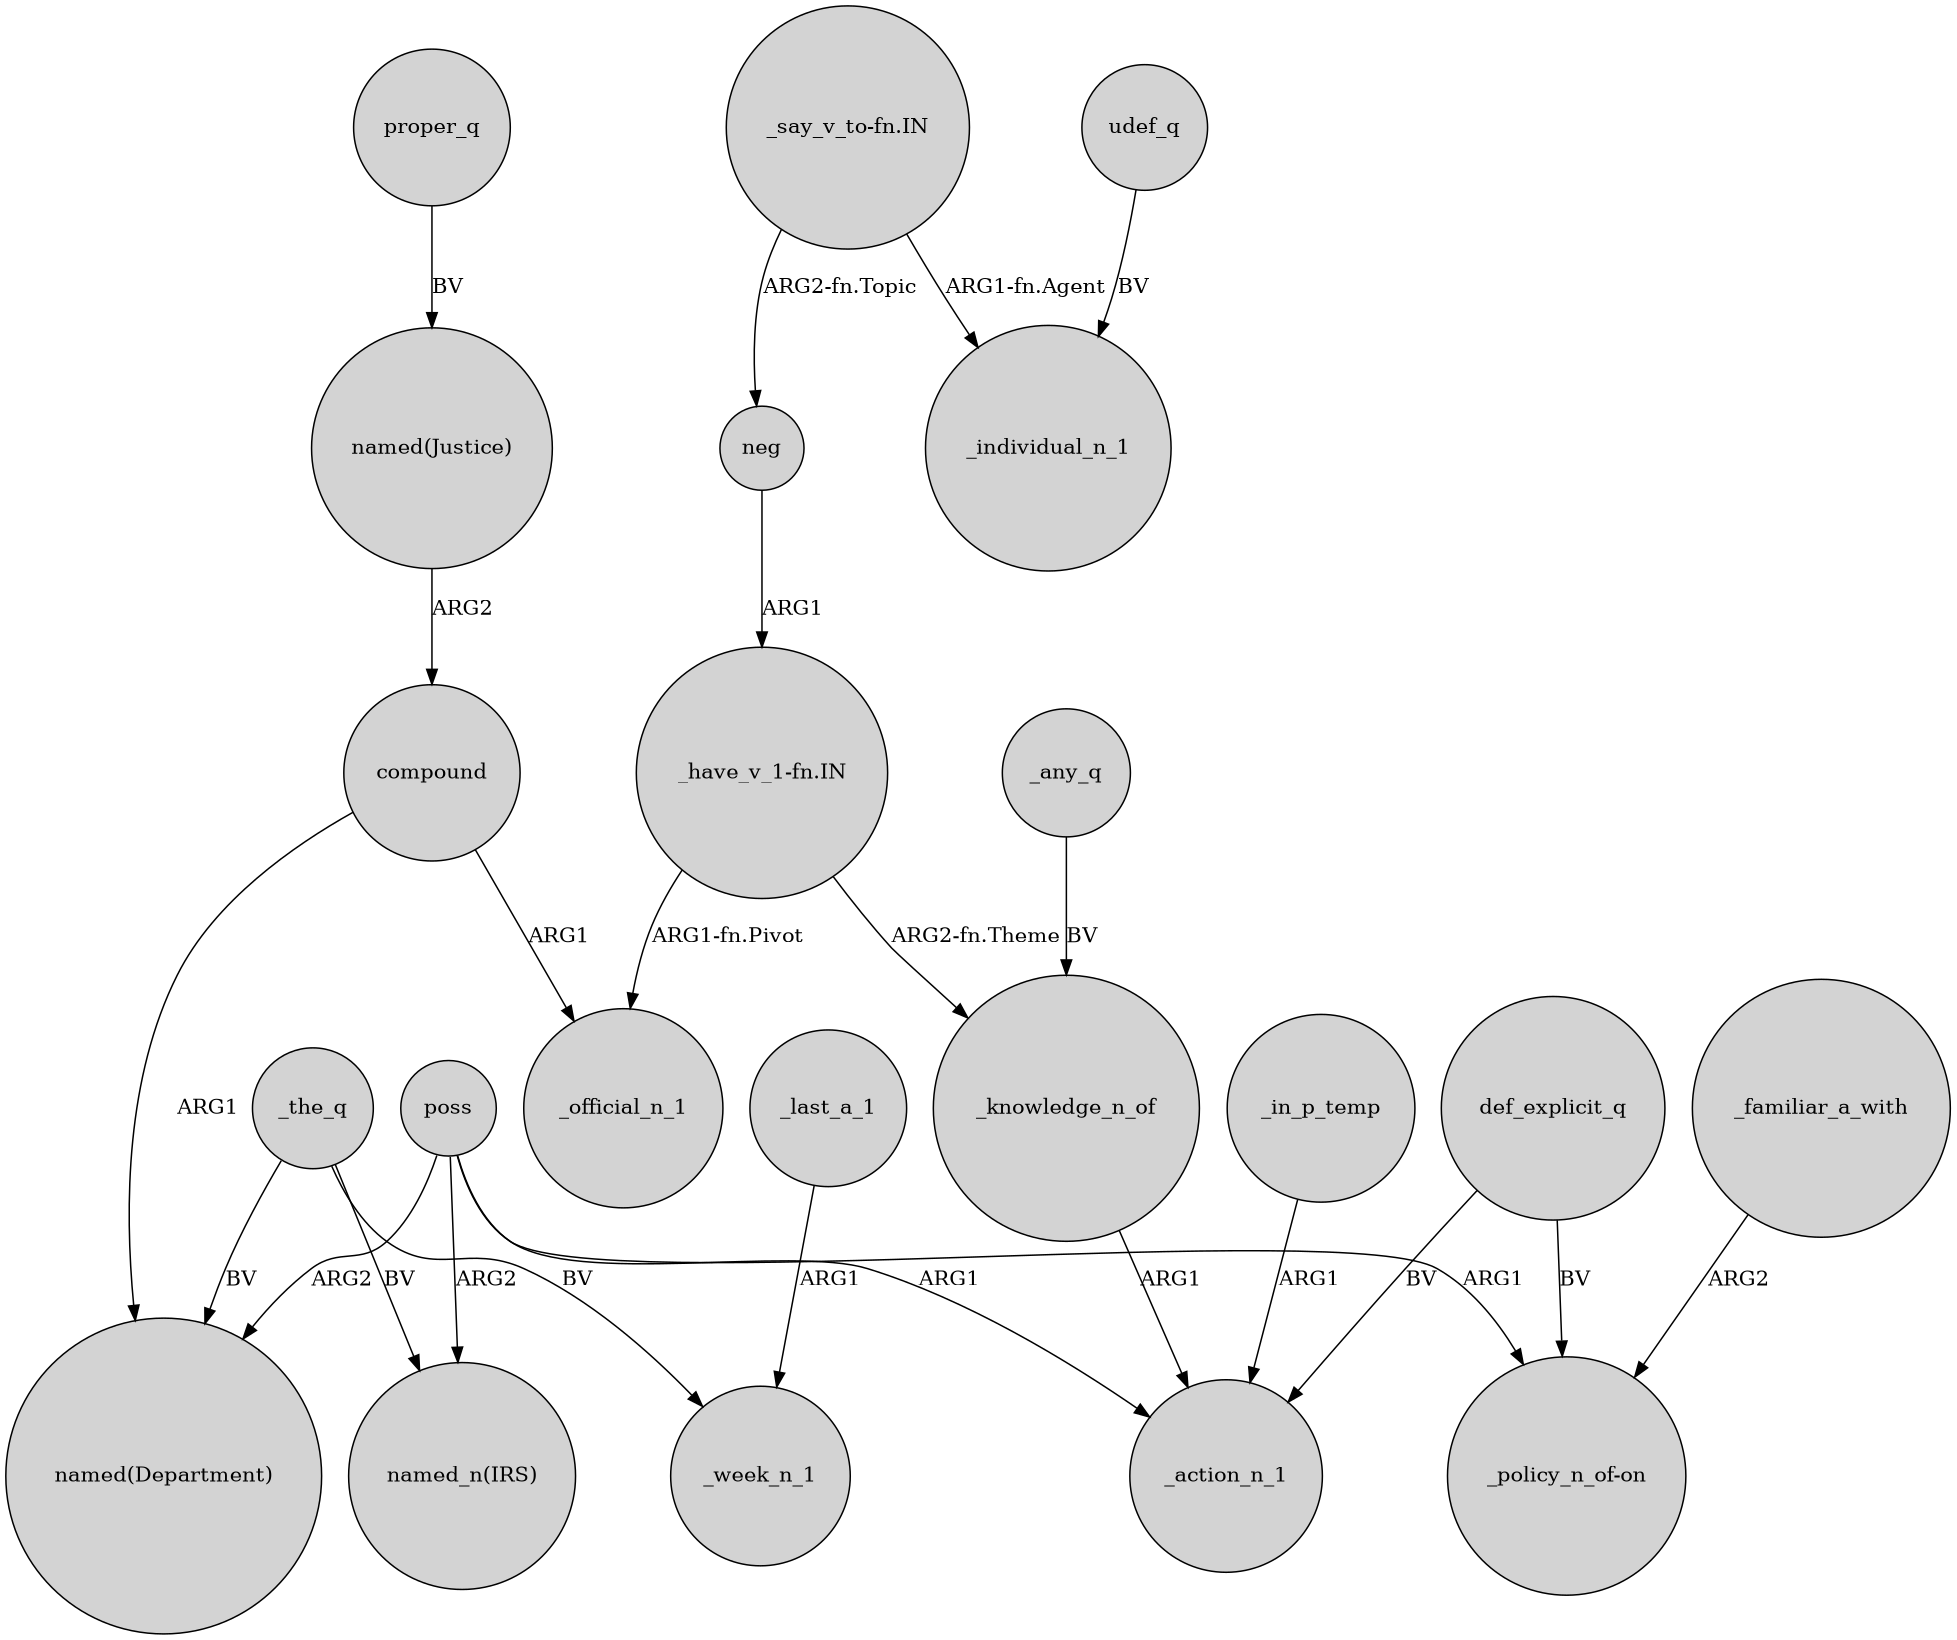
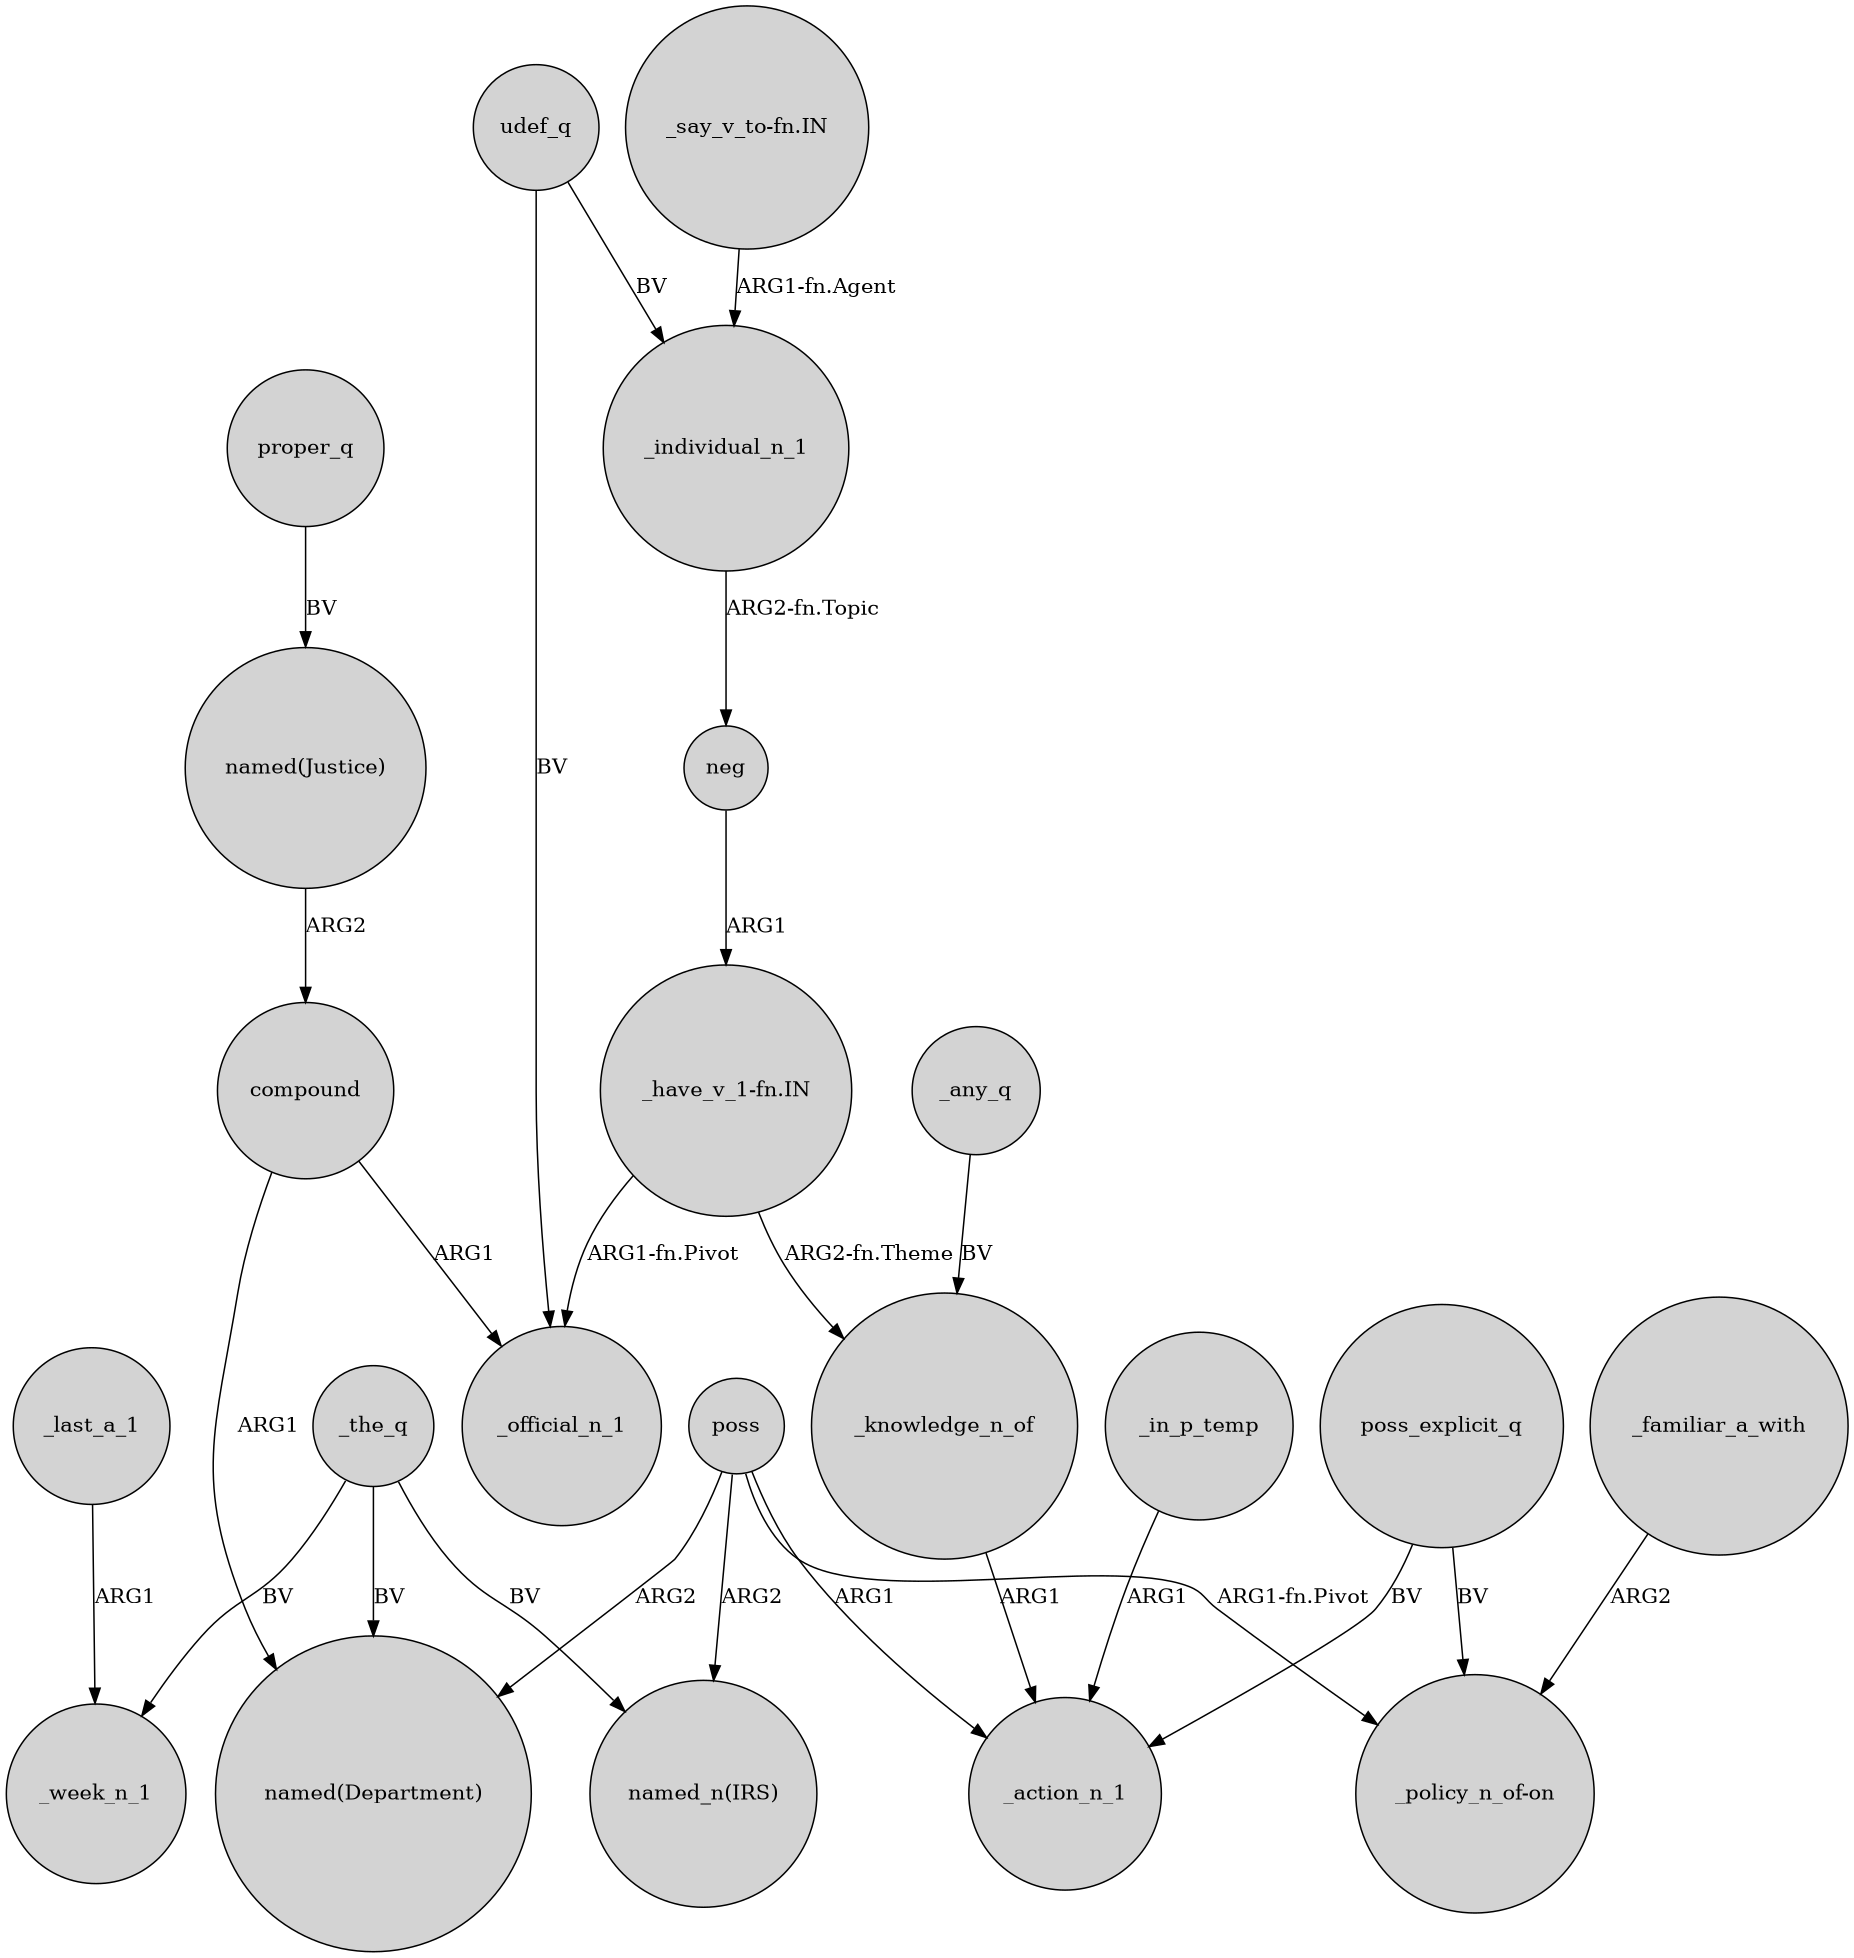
(757, 308) -> (726, 640)
none -> (536, 751)
(1553, 1108) -> (1442, 1426)
(1494, 1280) -> (1293, 1598)
